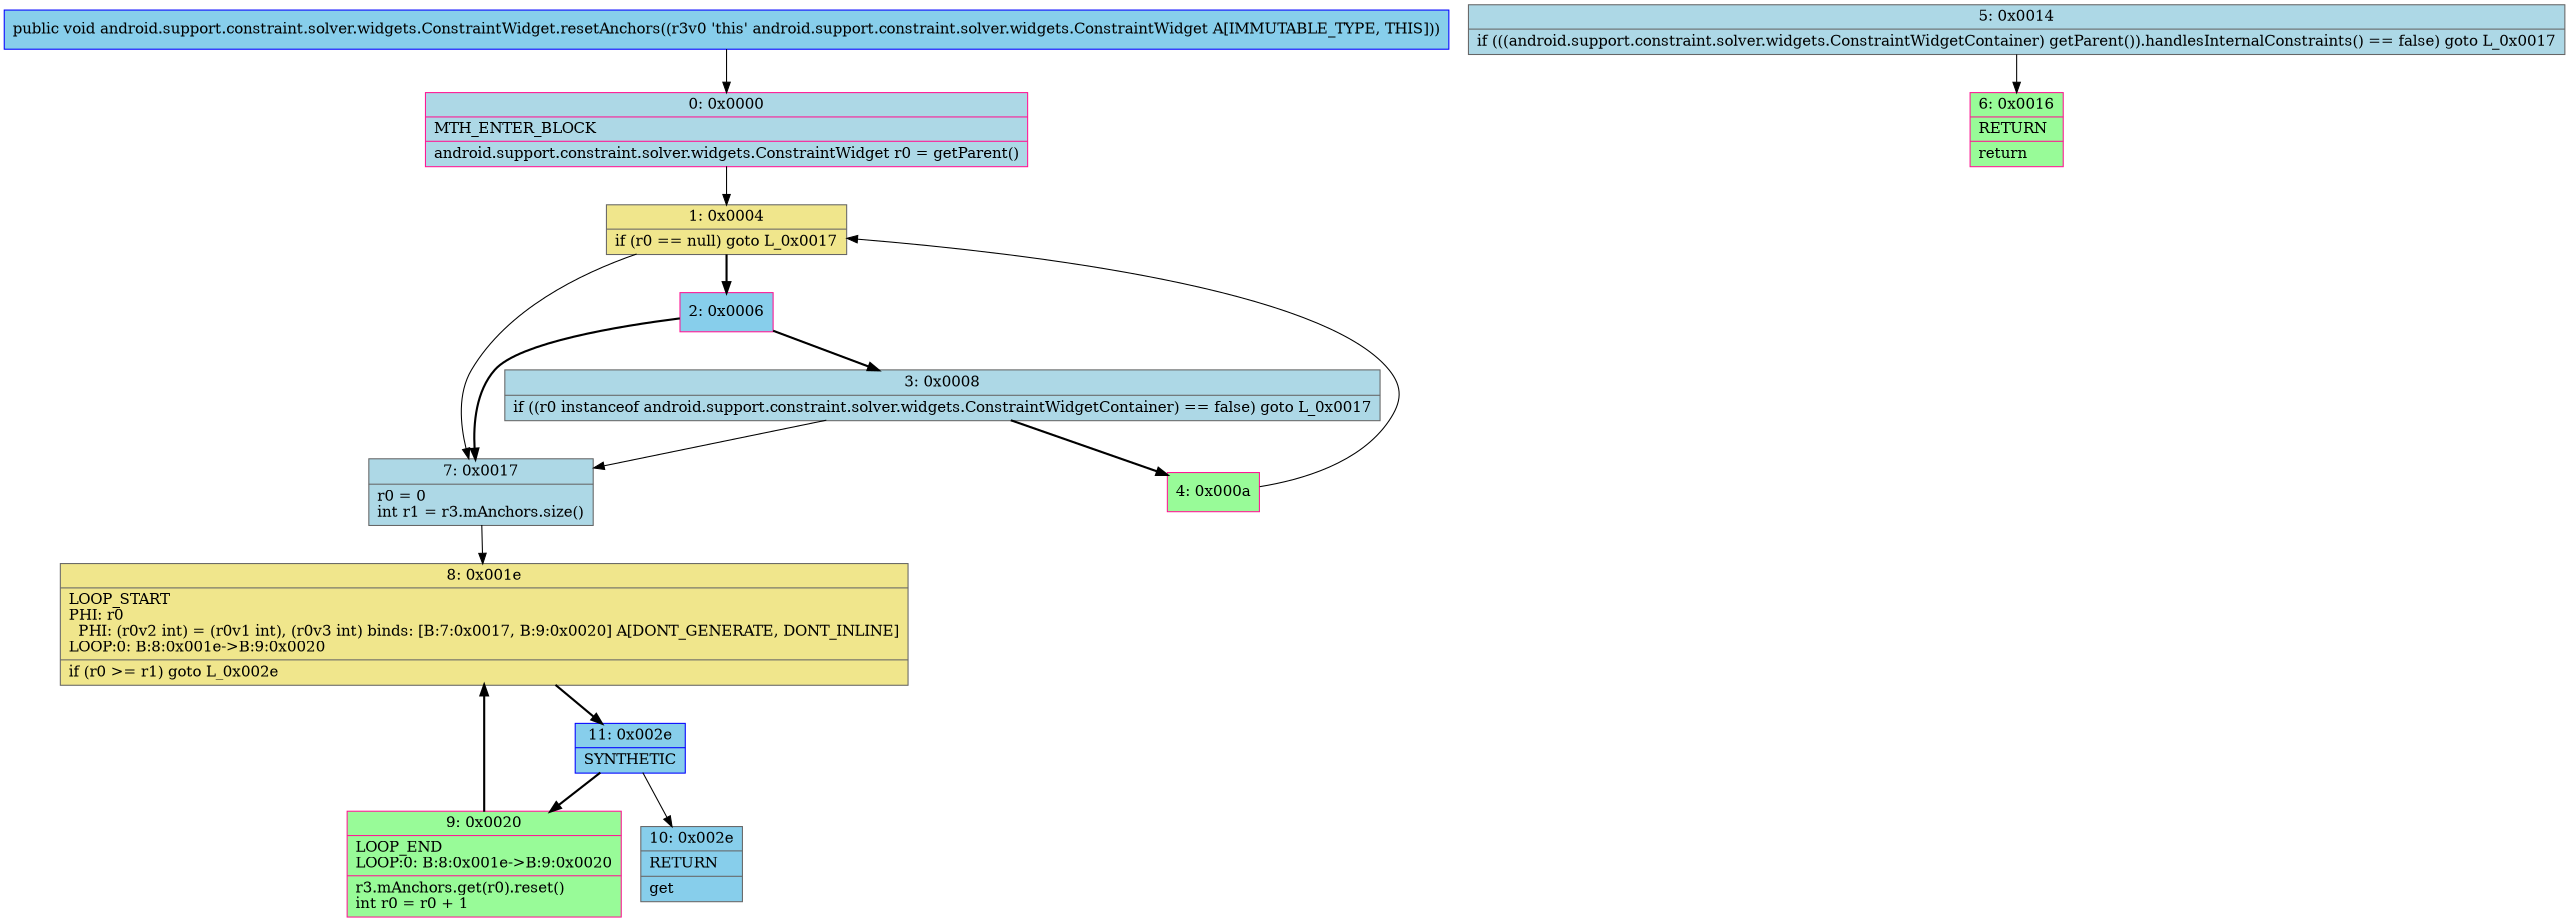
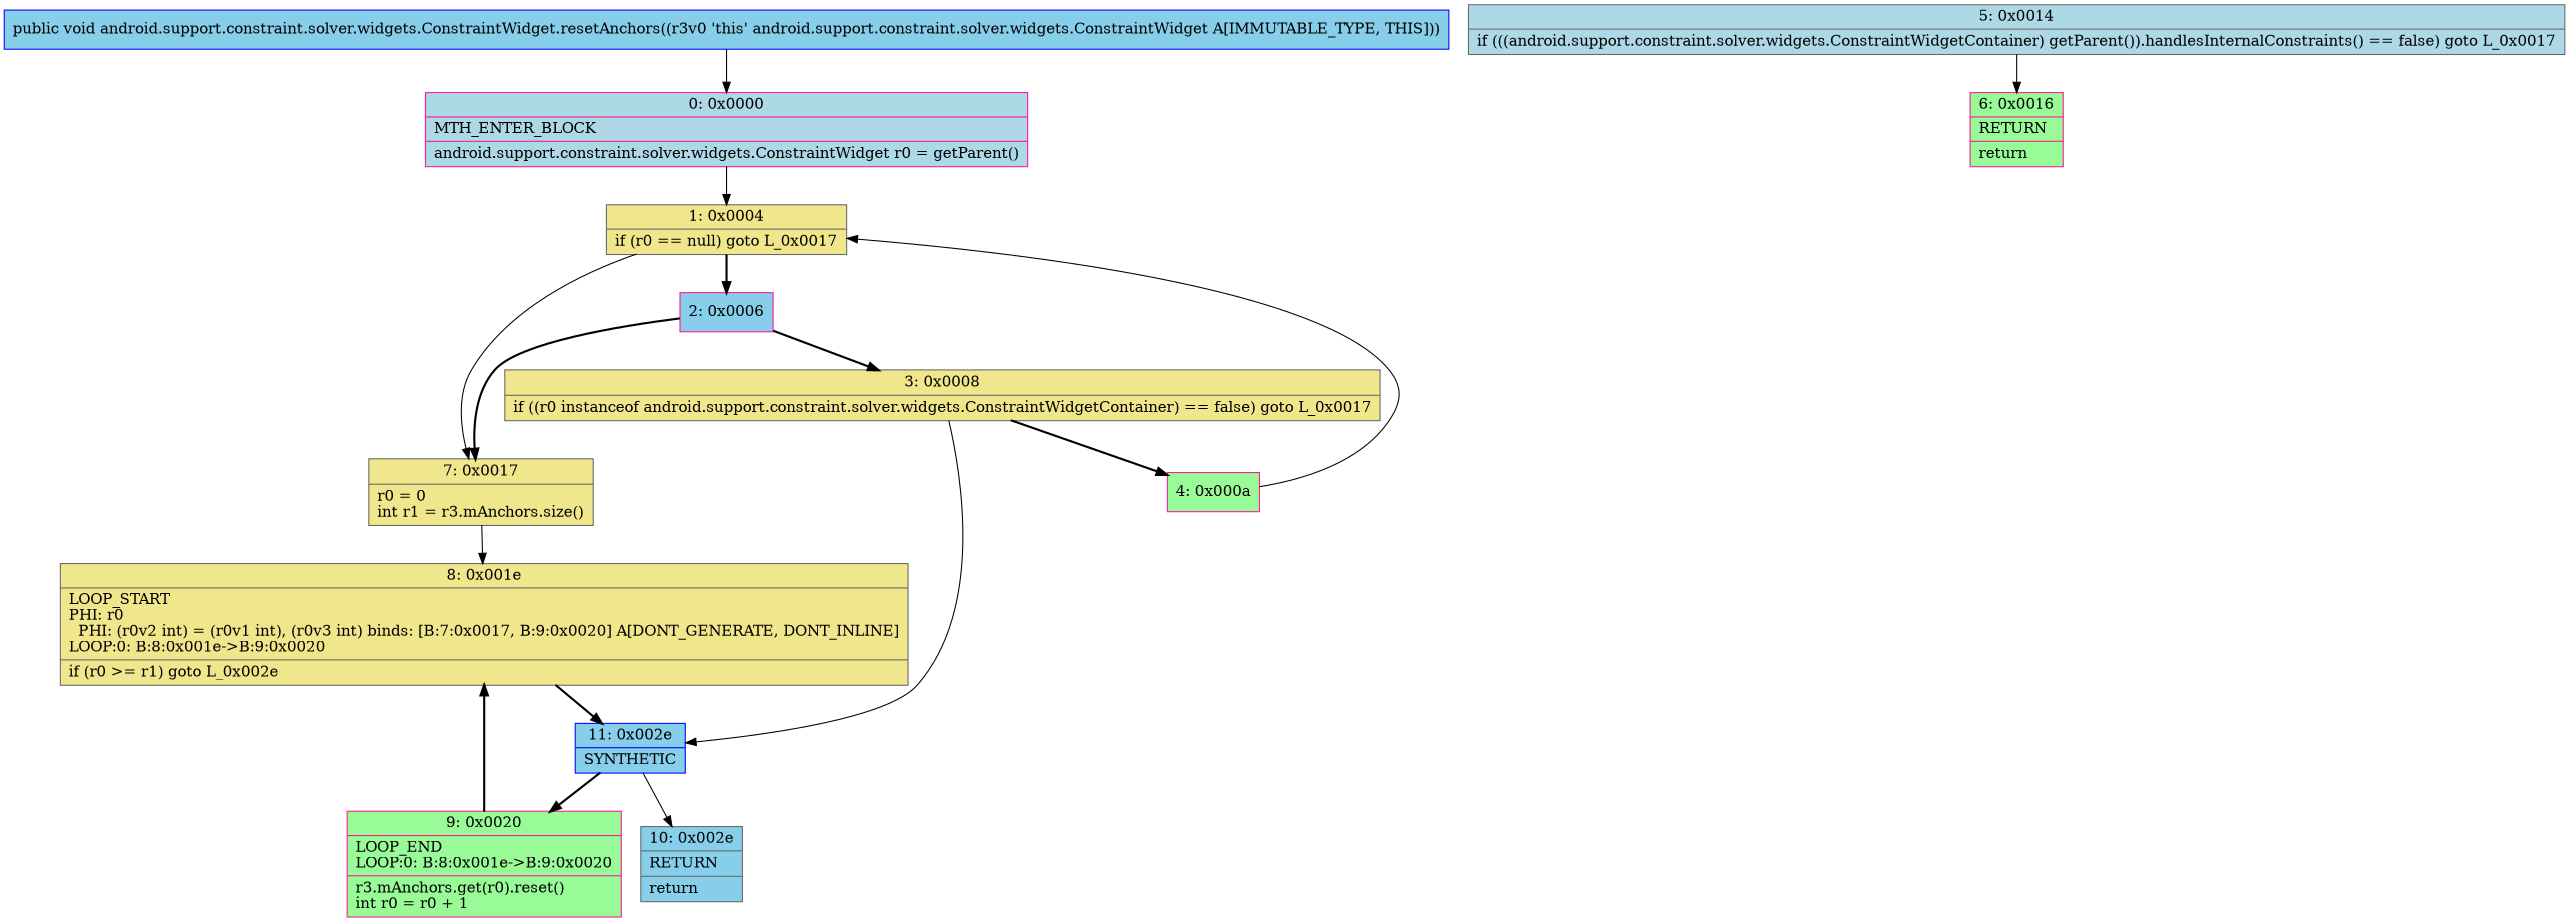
(942, 395) -> (942, 395)
(715, 443) -> (930, 667)
(481, 492) -> (481, 492)
(662, 888) -> (674, 888)
